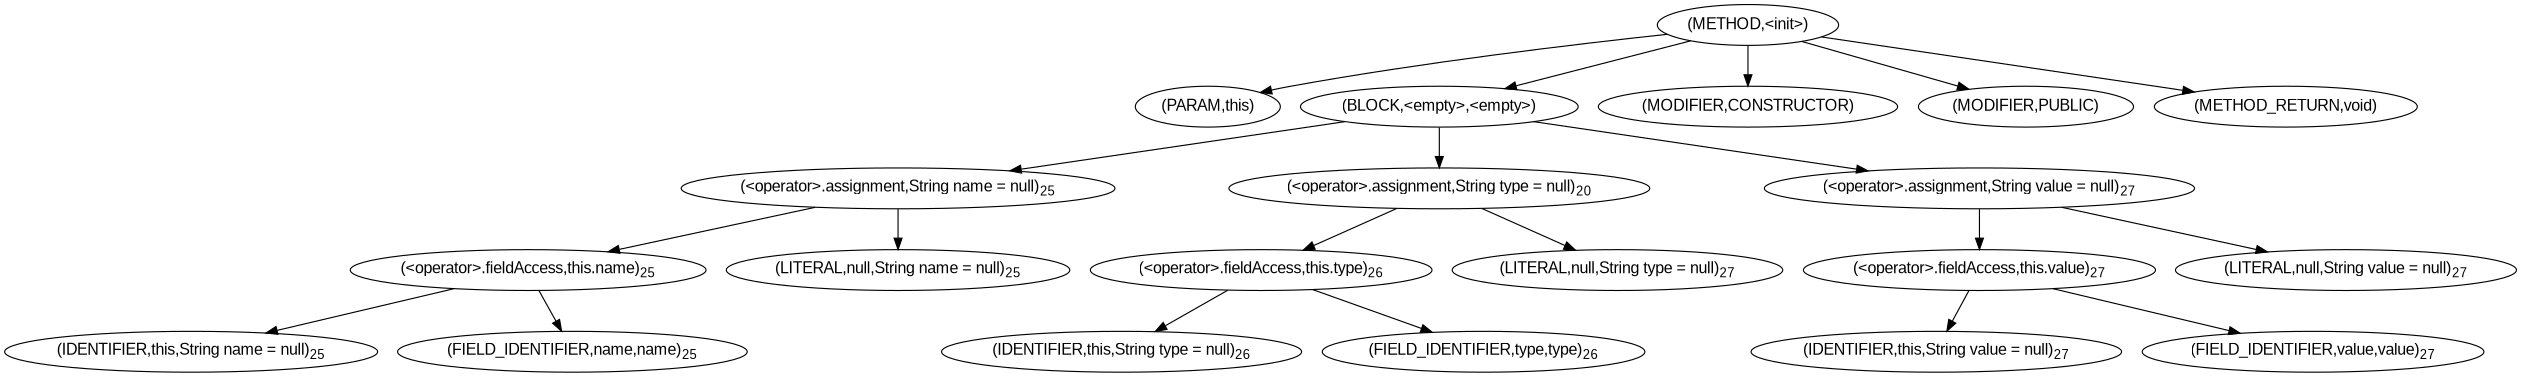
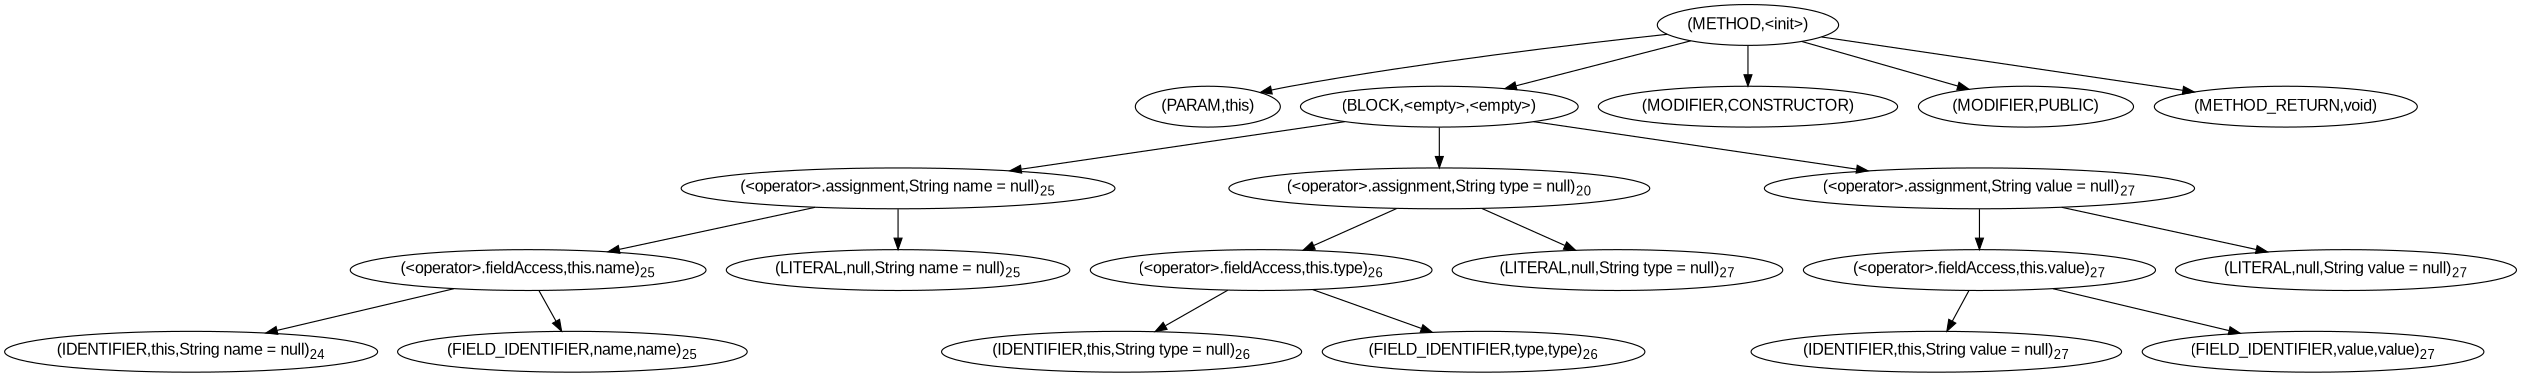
(318, 350) -> (318, 350)
